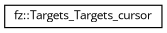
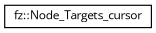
(83, 16) -> (78, 16)
